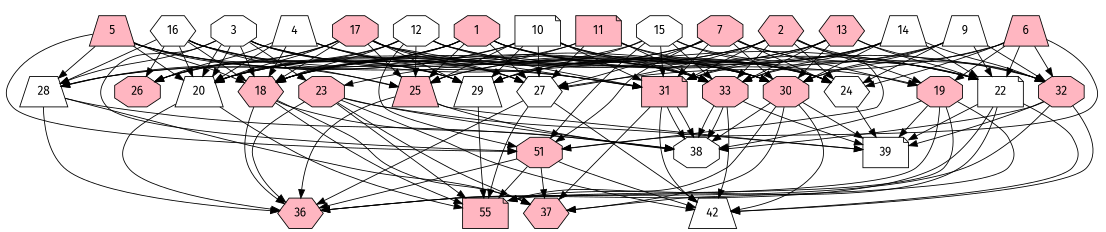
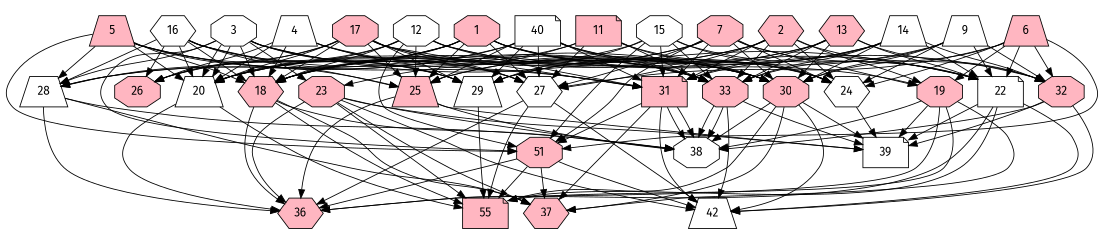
(538, 31) -> (538, 31)
(598, 62) -> (566, 62)
(775, 123) -> (607, 120)
(701, 195) -> none
